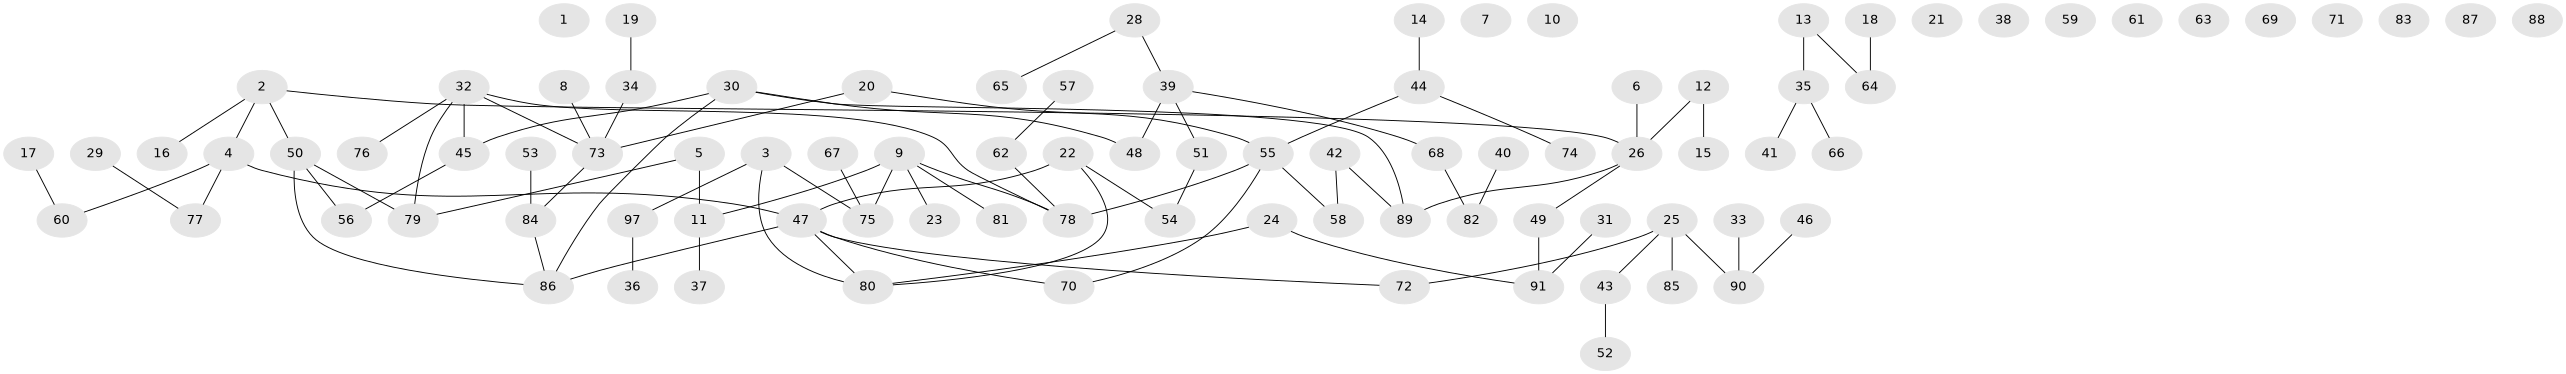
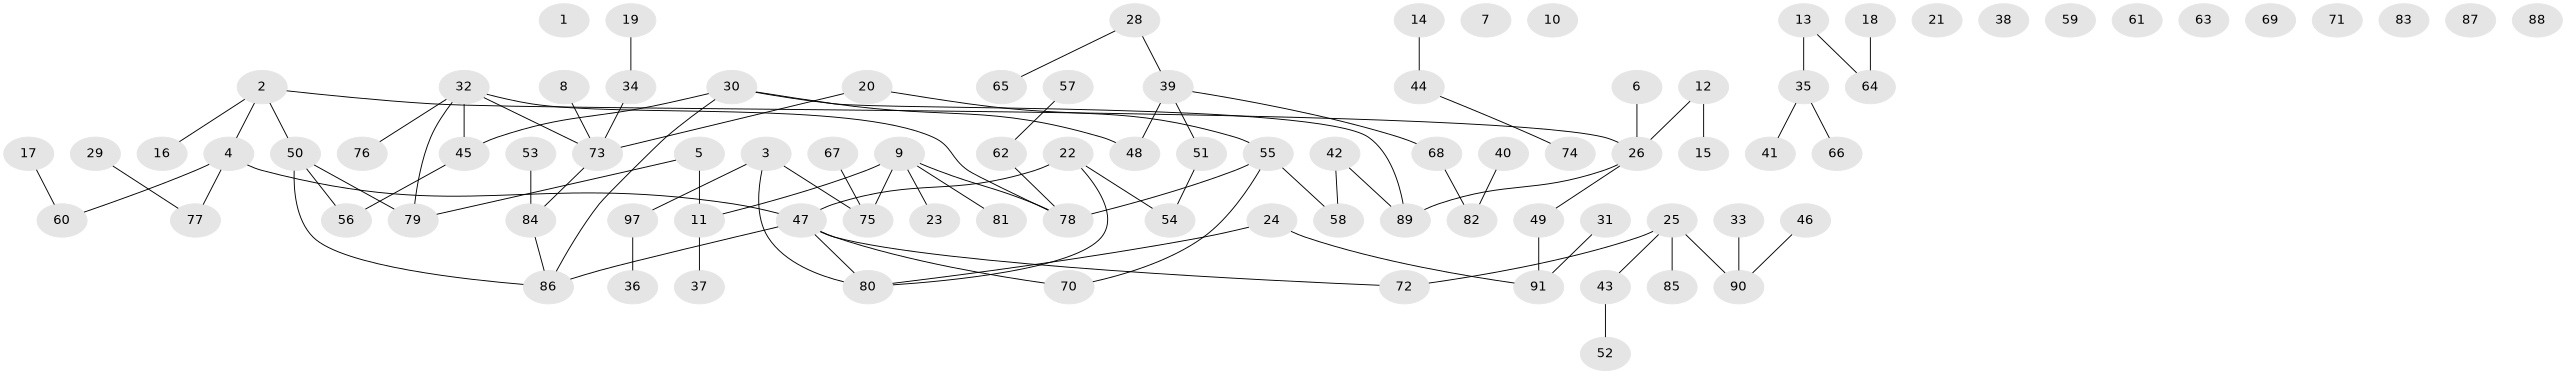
(1357, 113) -> none
